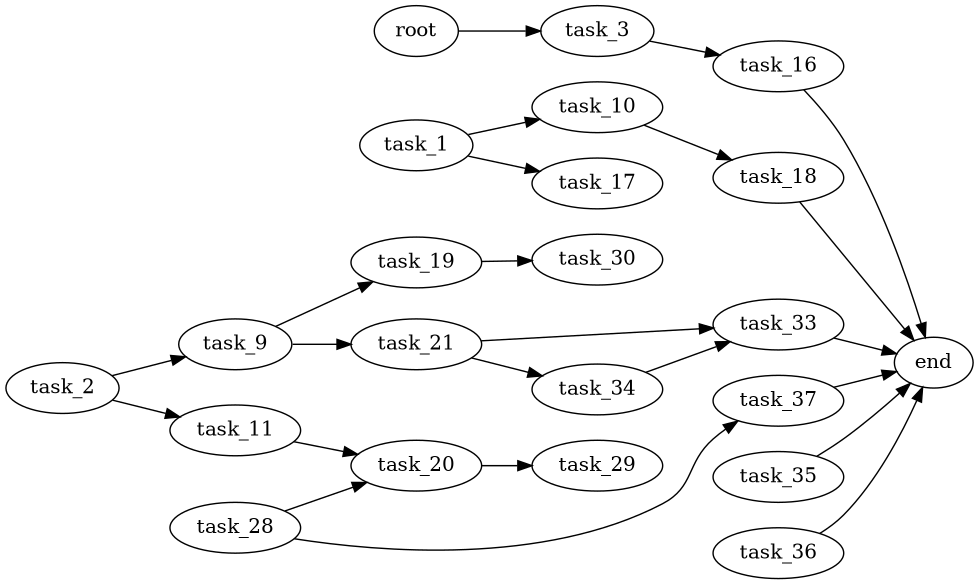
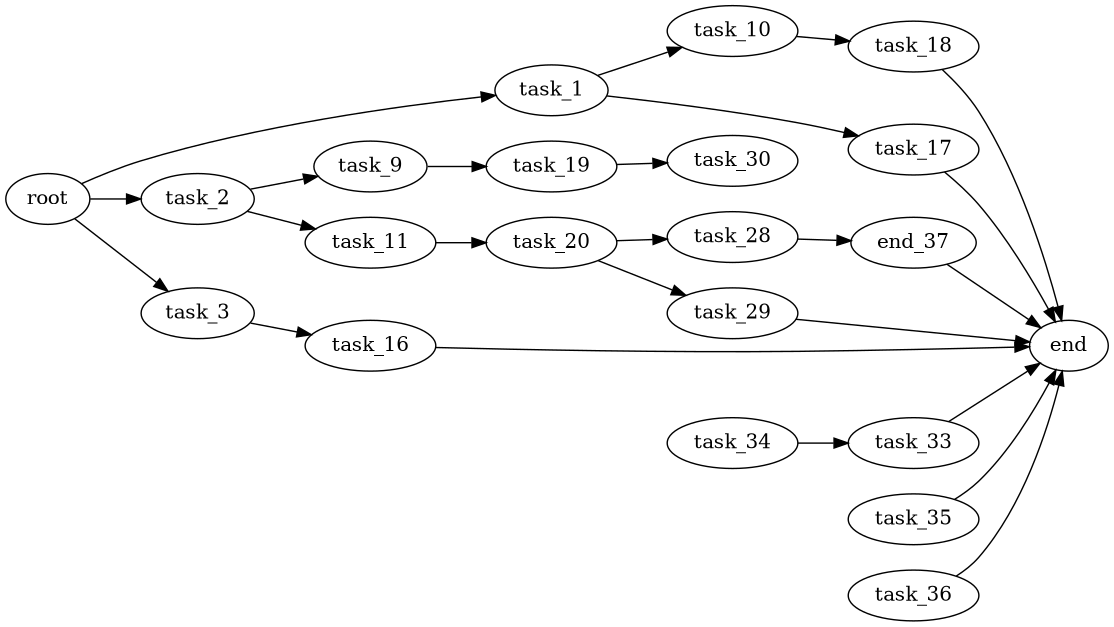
none -> (279, 127)
none -> (108, 199)
none -> (1003, 236)
none -> (906, 330)
(416, 344) -> none
(778, 401) -> (914, 243)
(319, 499) -> (635, 240)
